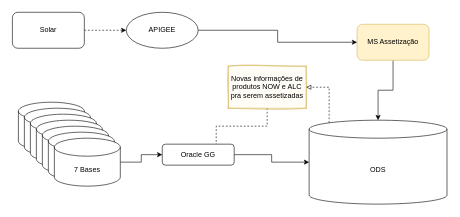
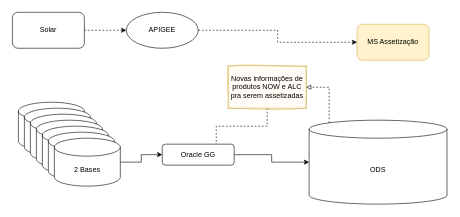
(278, 34) -> (278, 34)
(378, 90) -> none
(87, 170) -> (87, 170)
